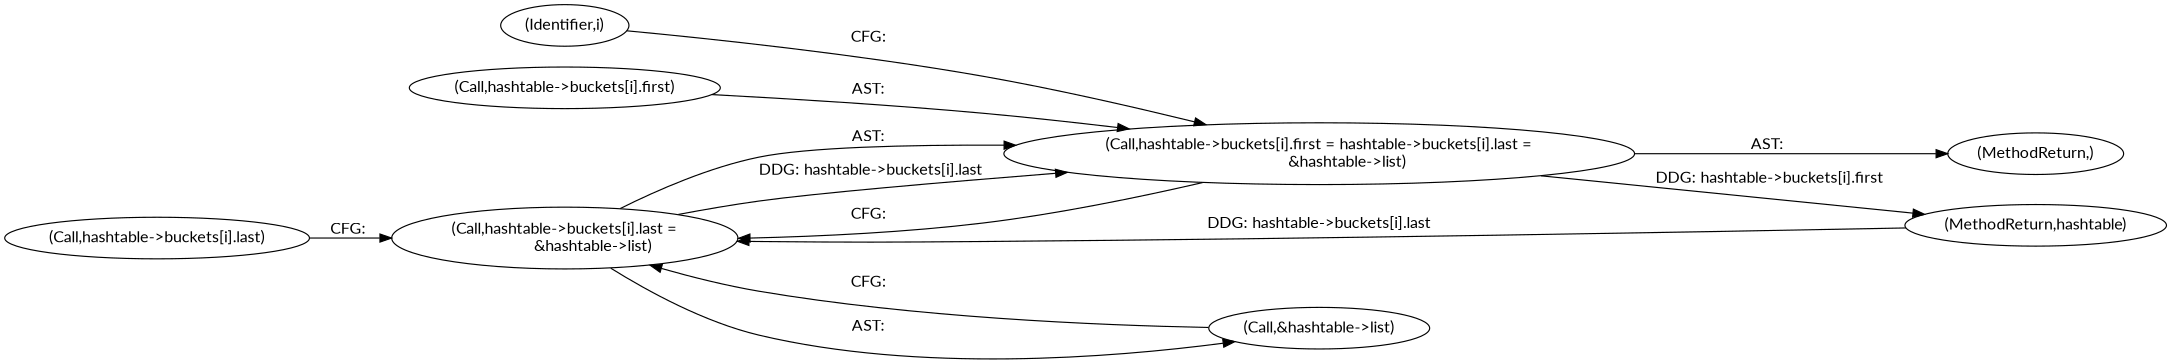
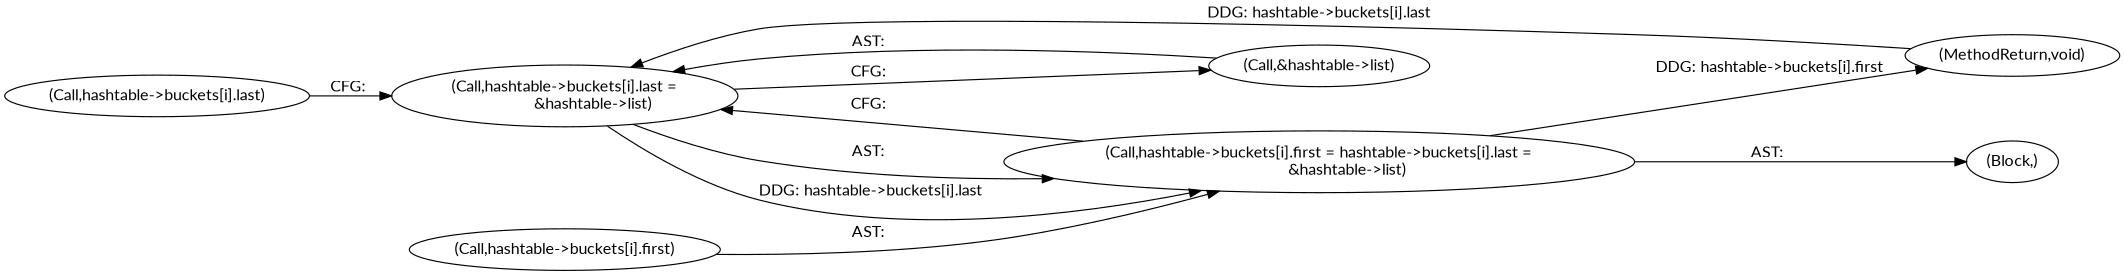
(565, 25) -> none
(2036, 154) -> (2012, 162)
(2036, 225) -> (2012, 55)
(871, 283) -> (871, 42)
(871, 326) -> (871, 72)
